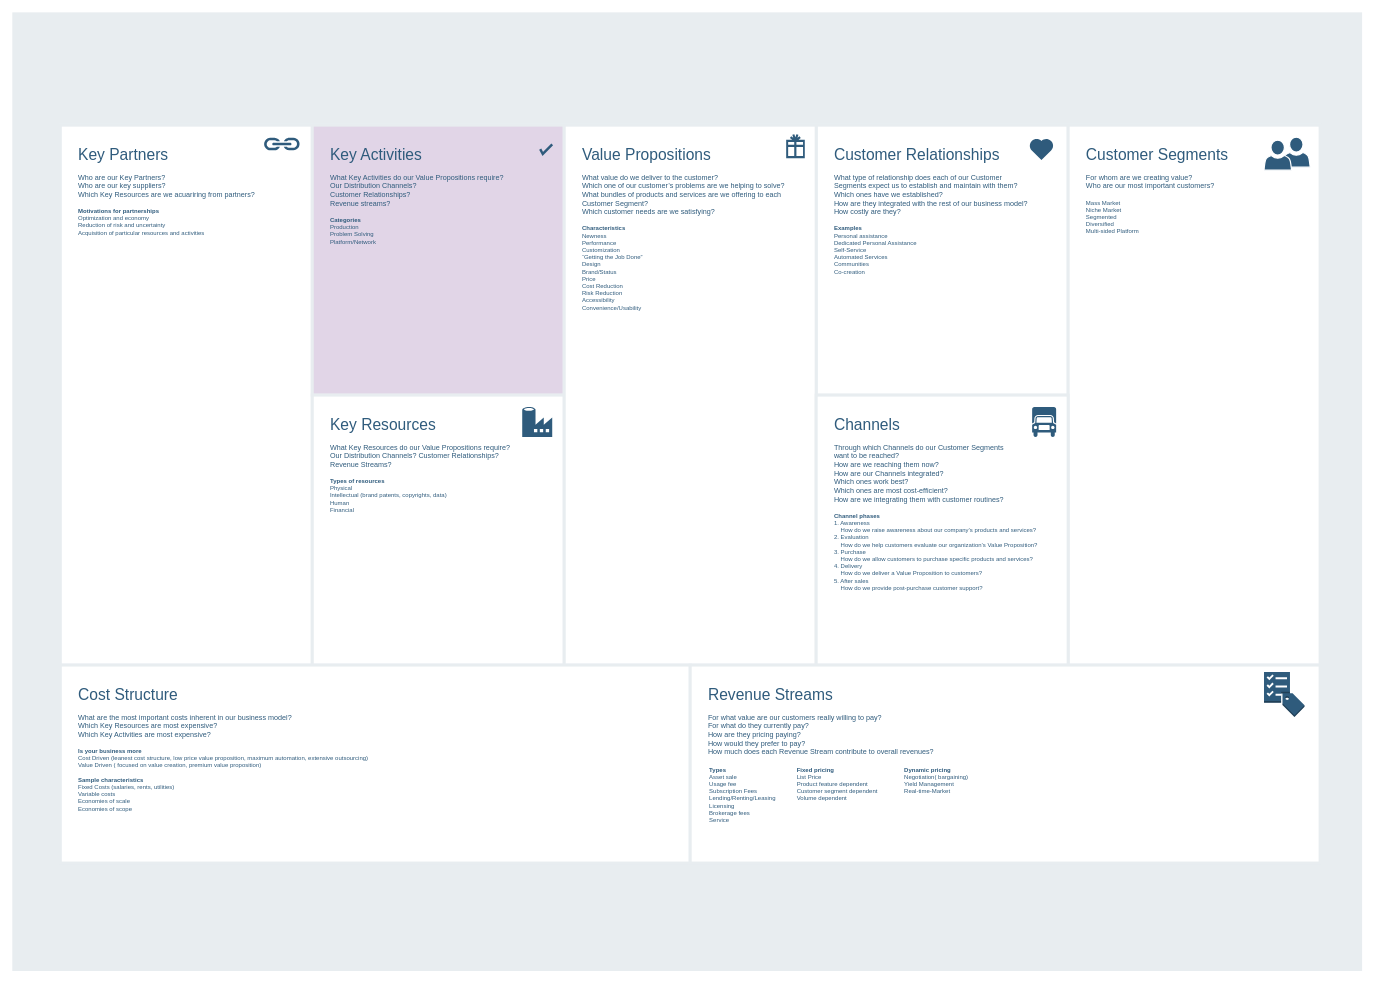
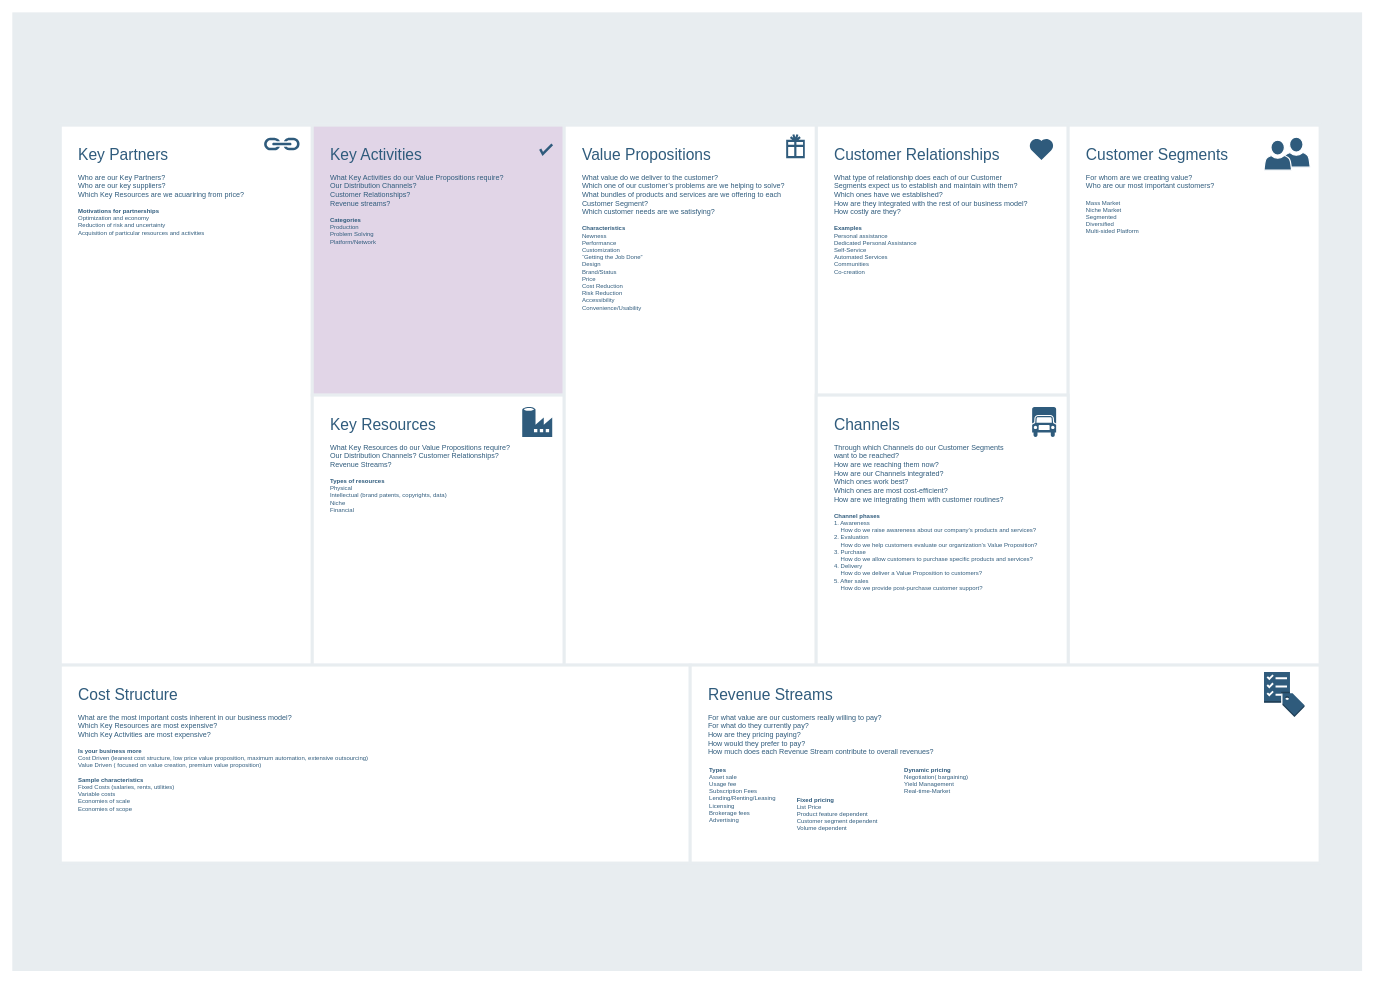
(174, 181) -> (167, 181)
(427, 455) -> (427, 455)
(841, 783) -> (841, 813)
(746, 795) -> (746, 795)
